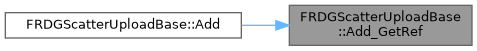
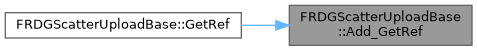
(123, 25) -> (123, 25)
